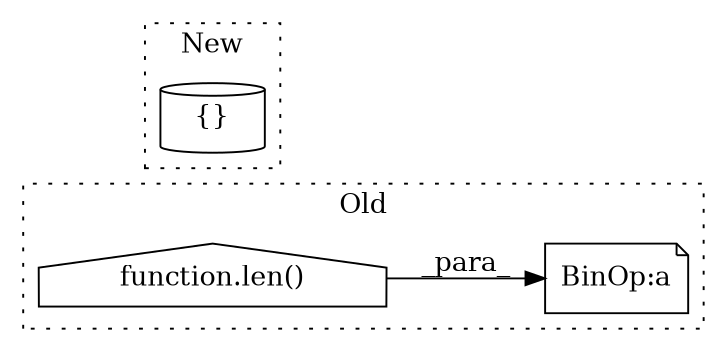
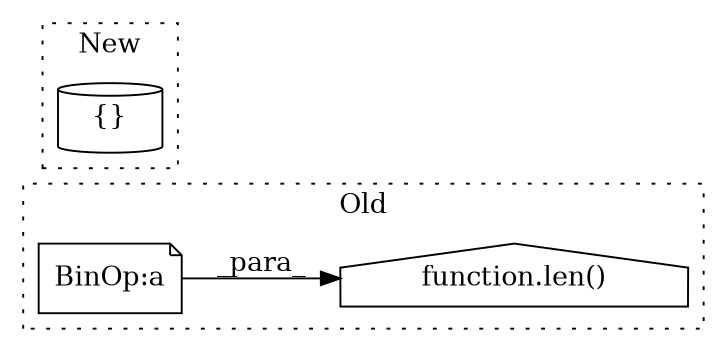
(456, 278) -> (251, 278)
